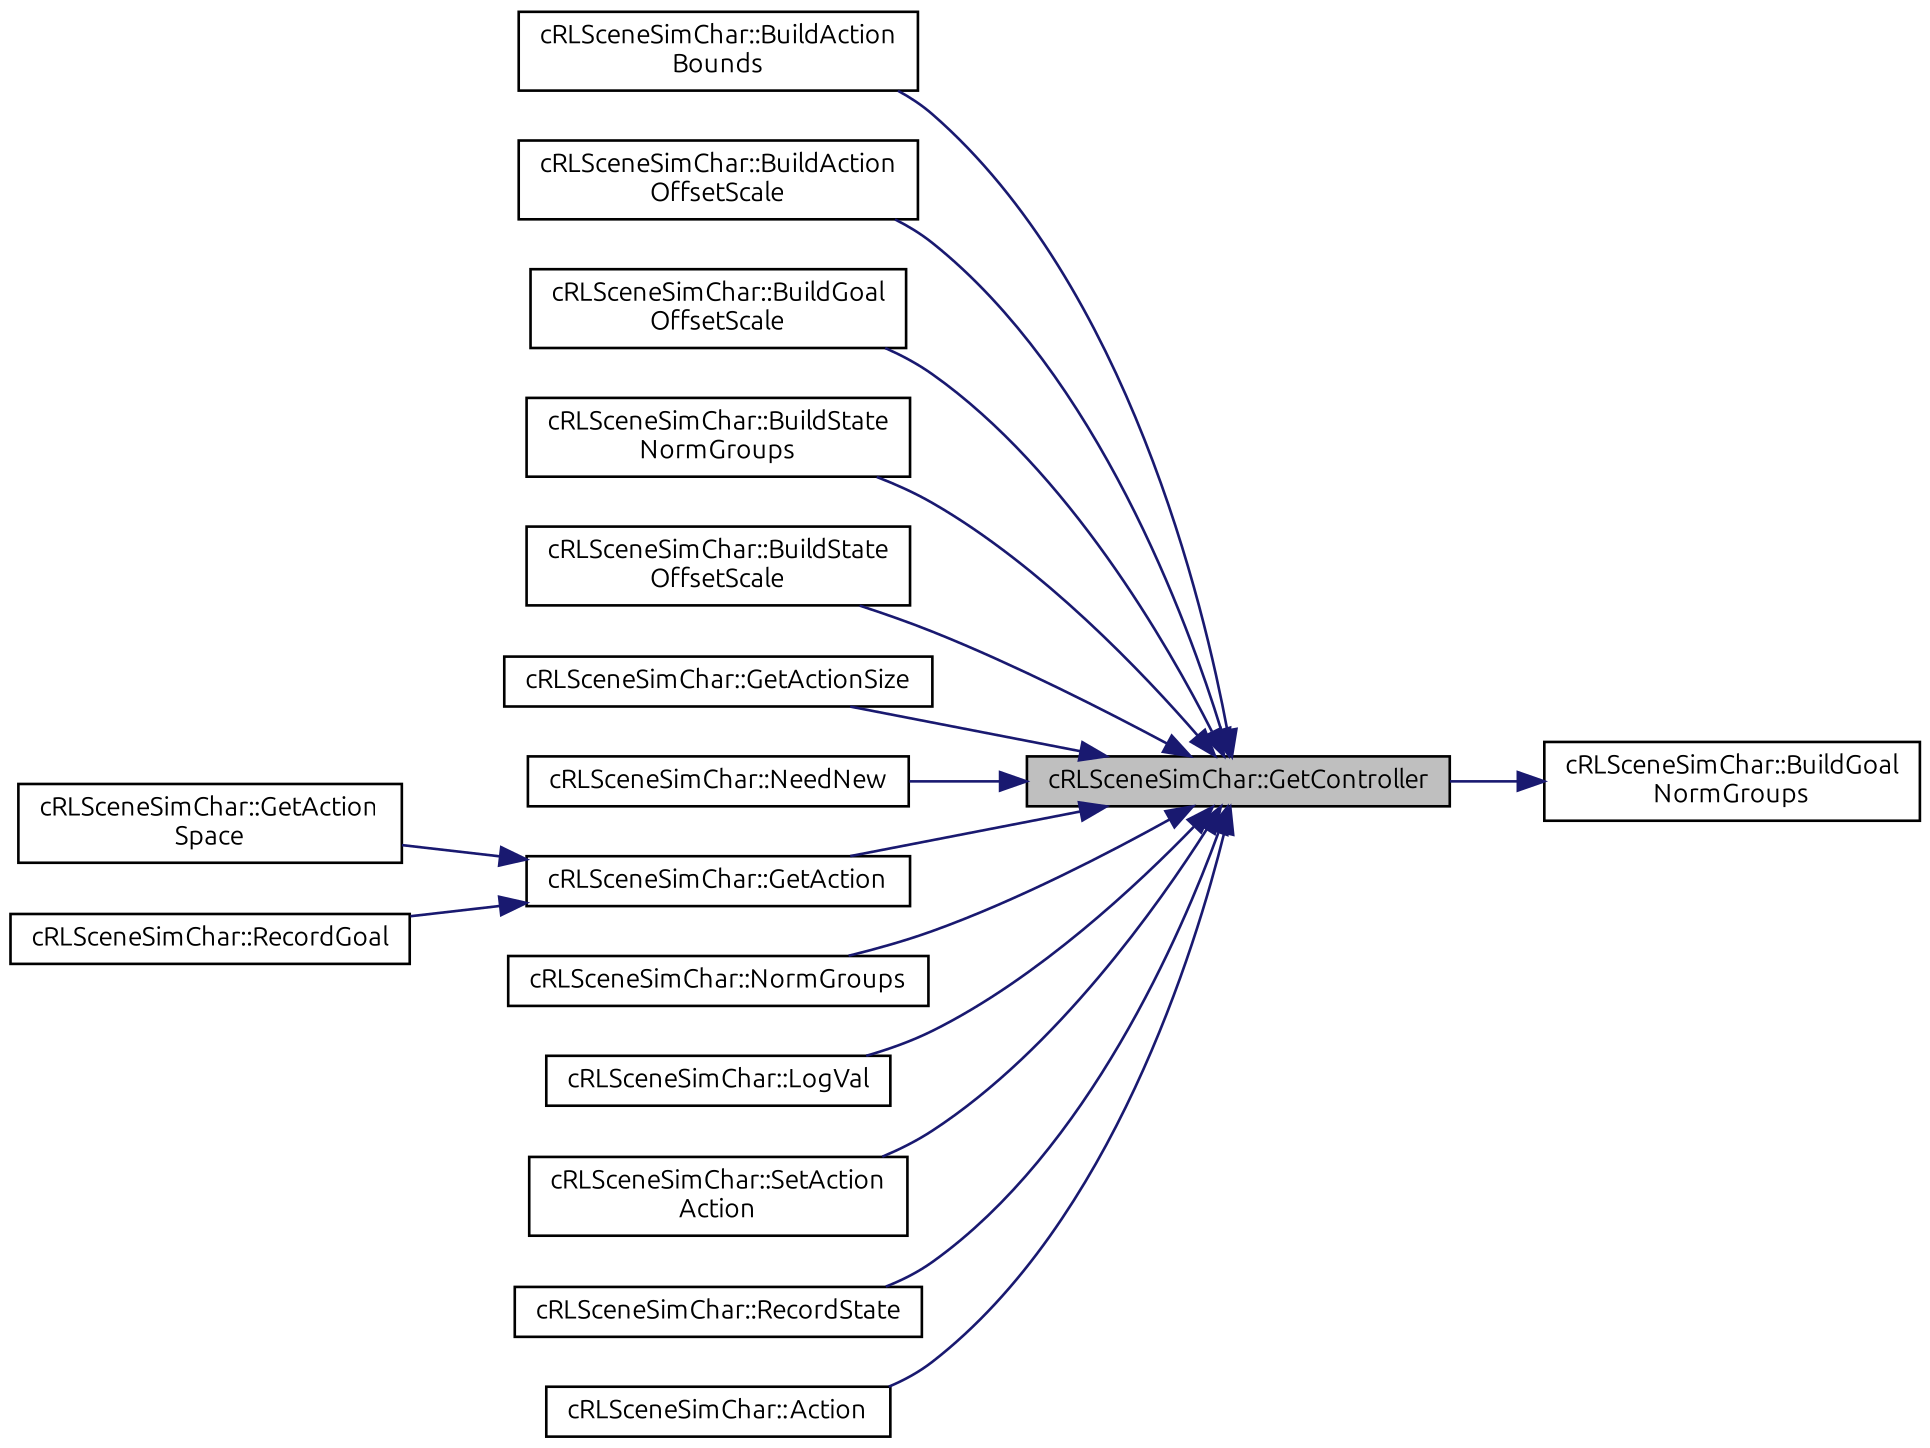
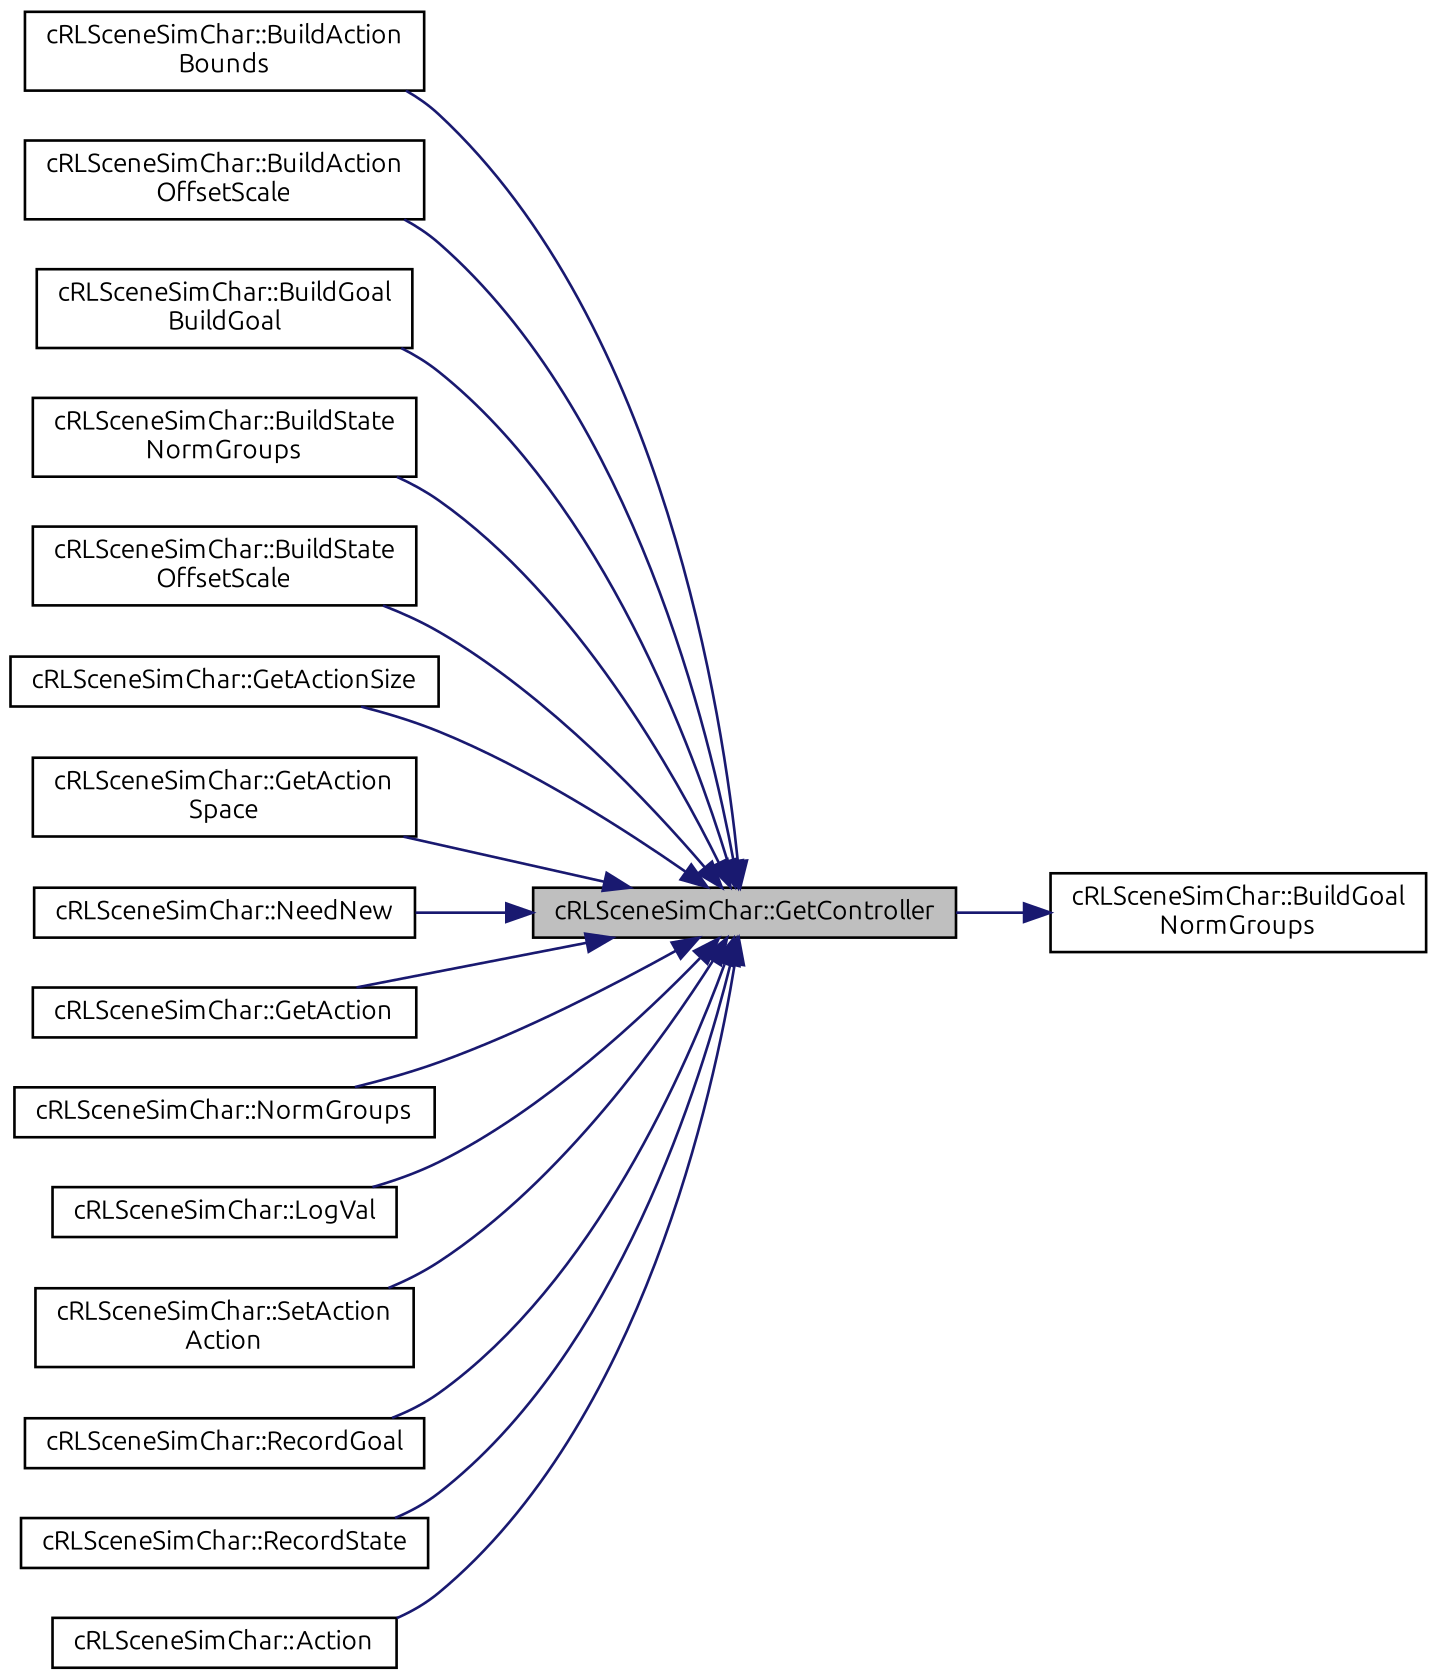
(718, 309) -> (225, 309)
(451, 851) -> (504, 859)
(455, 911) -> (597, 1221)
